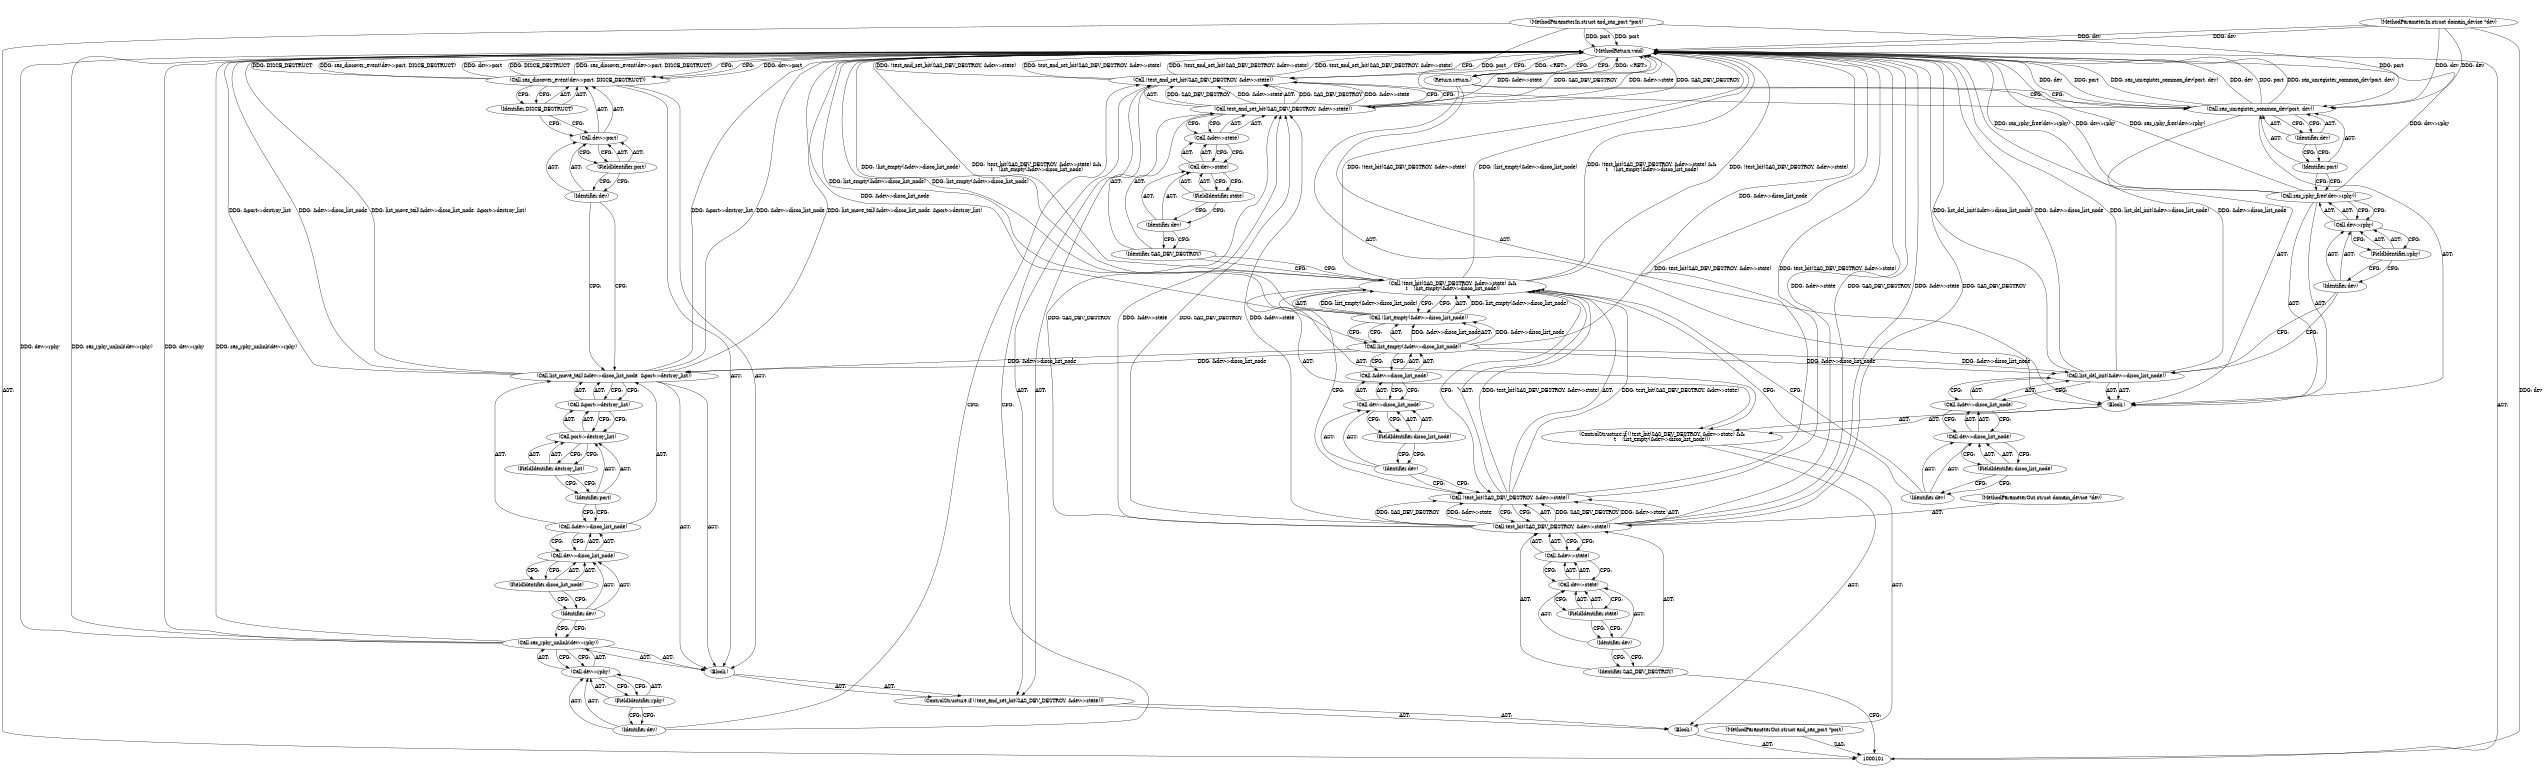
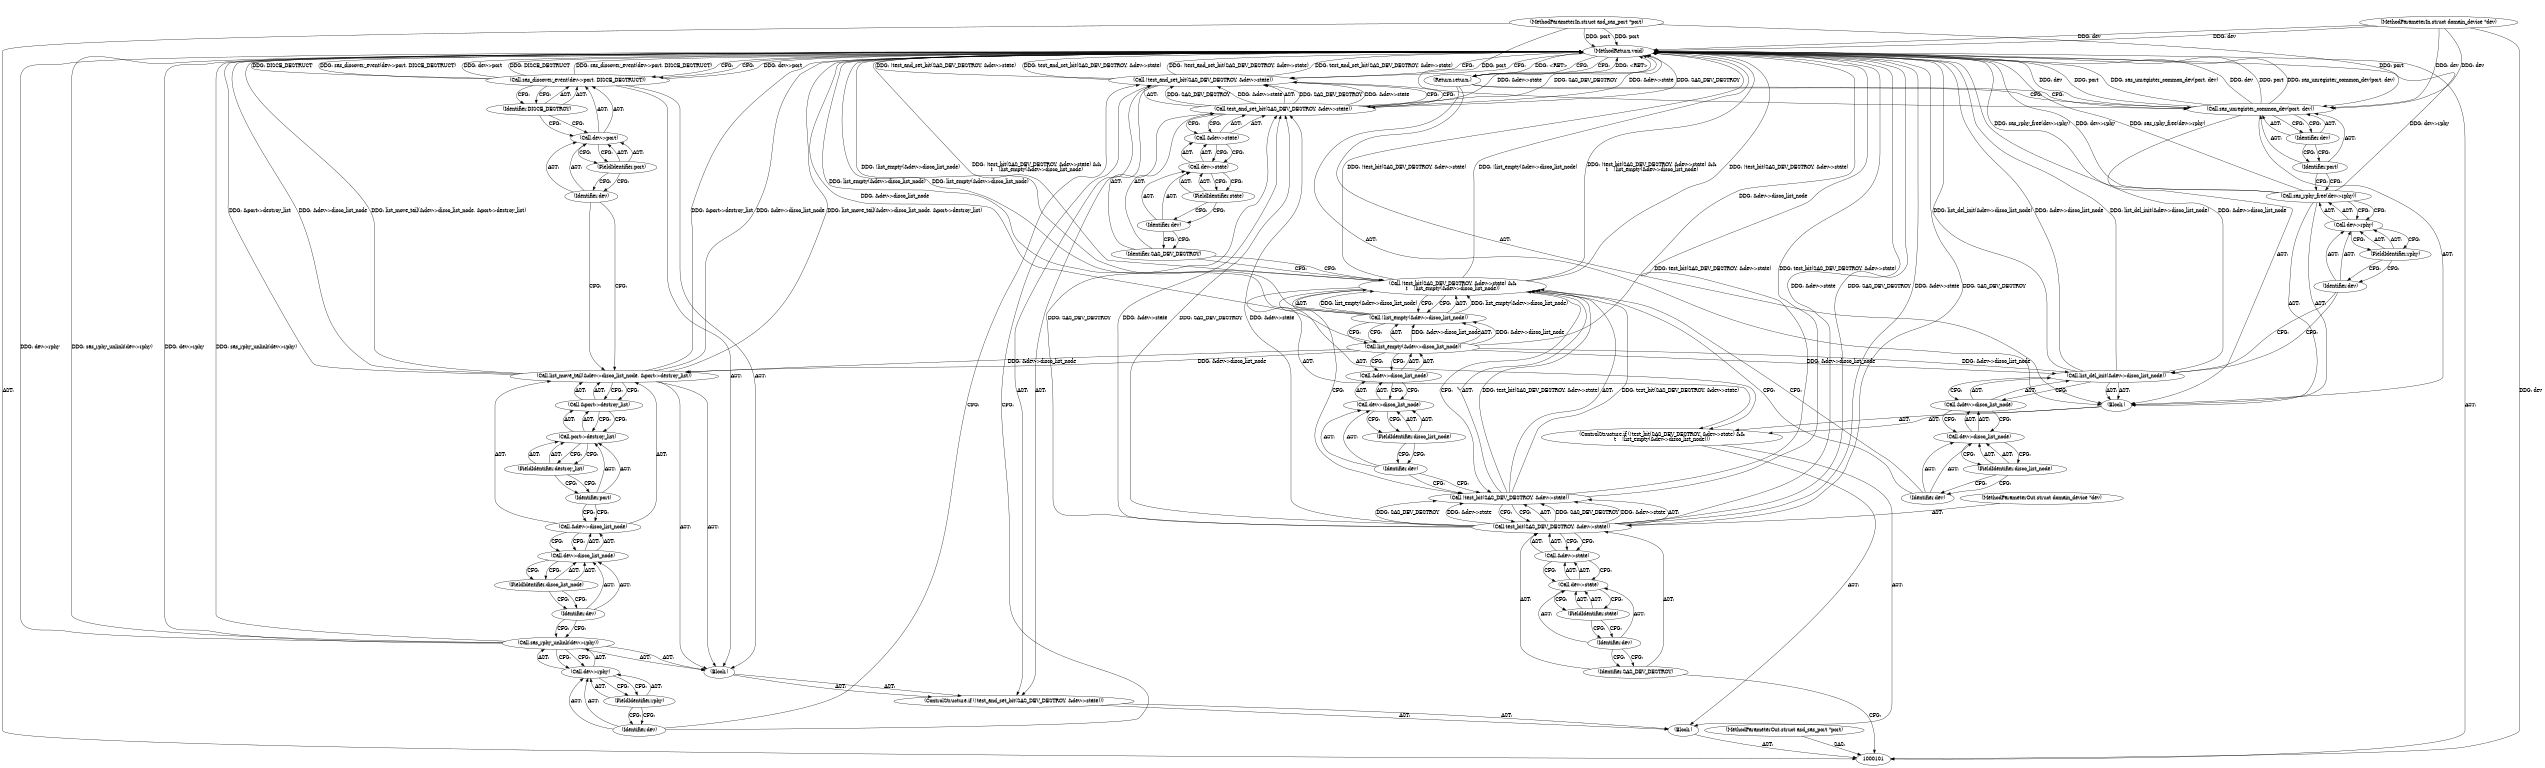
(537, 109) -> (537, 109)
(2497, 290) -> (2465, 293)
